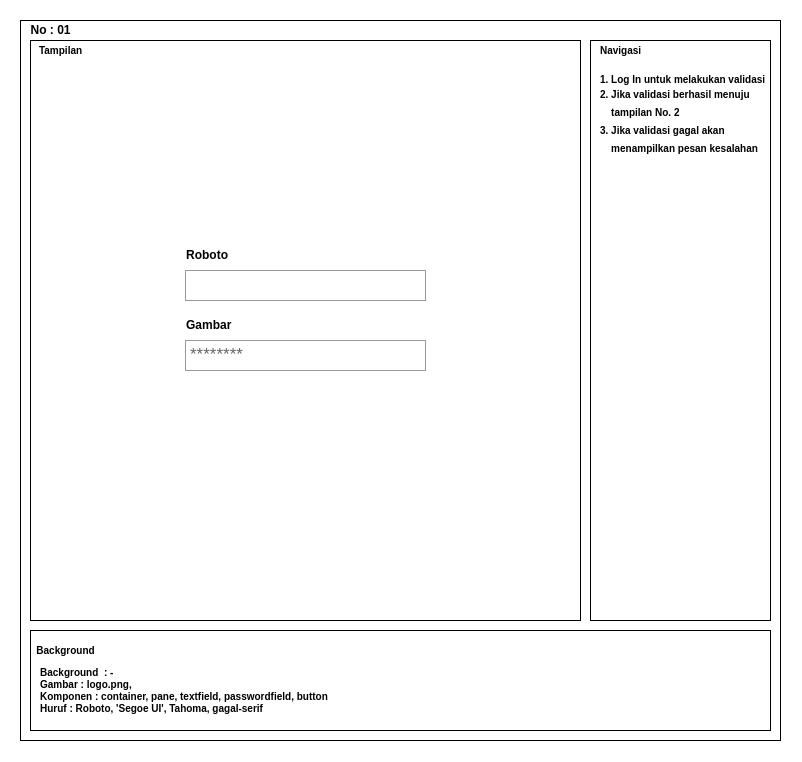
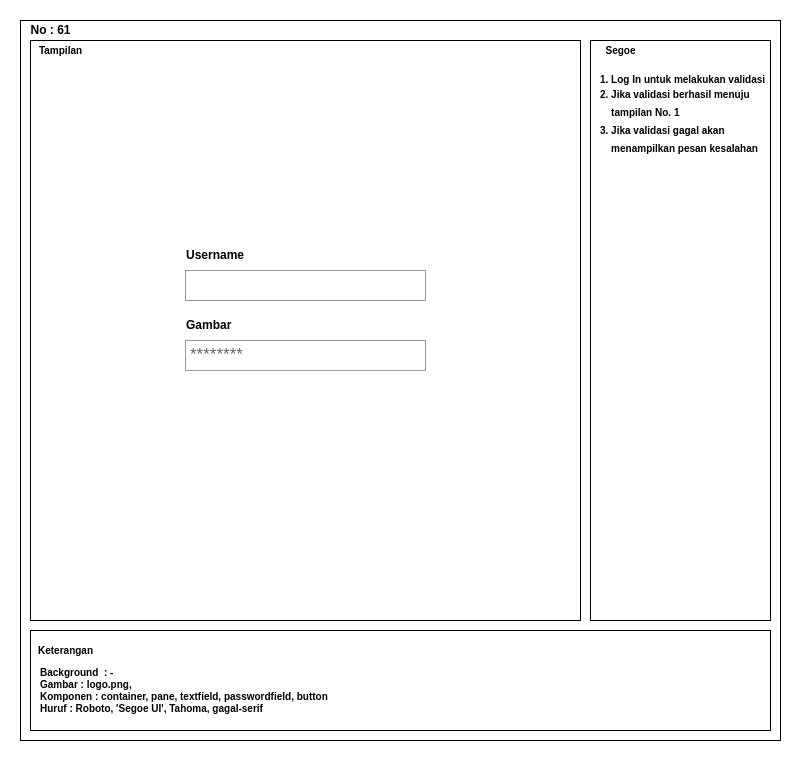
(51, 31) -> (51, 31)
(621, 51) -> (621, 51)
(683, 116) -> (683, 116)
(207, 256) -> (213, 256)
(66, 651) -> (66, 651)
